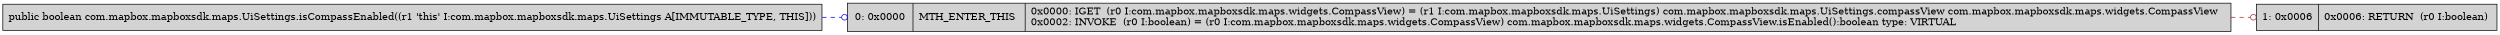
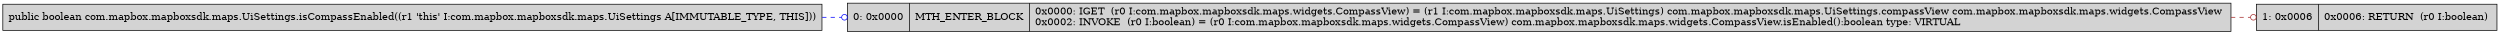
(967, 17) -> (969, 17)
